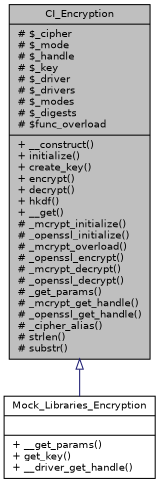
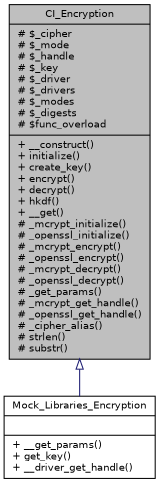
(72, 247) -> (69, 247)
